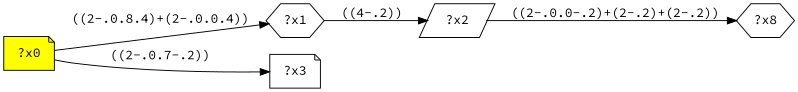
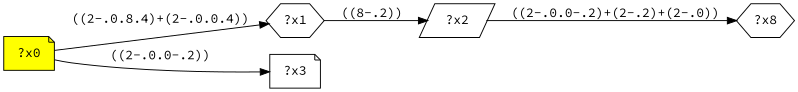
(372, 14) -> (372, 14)
(615, 14) -> (615, 14)
(160, 56) -> (160, 56)
